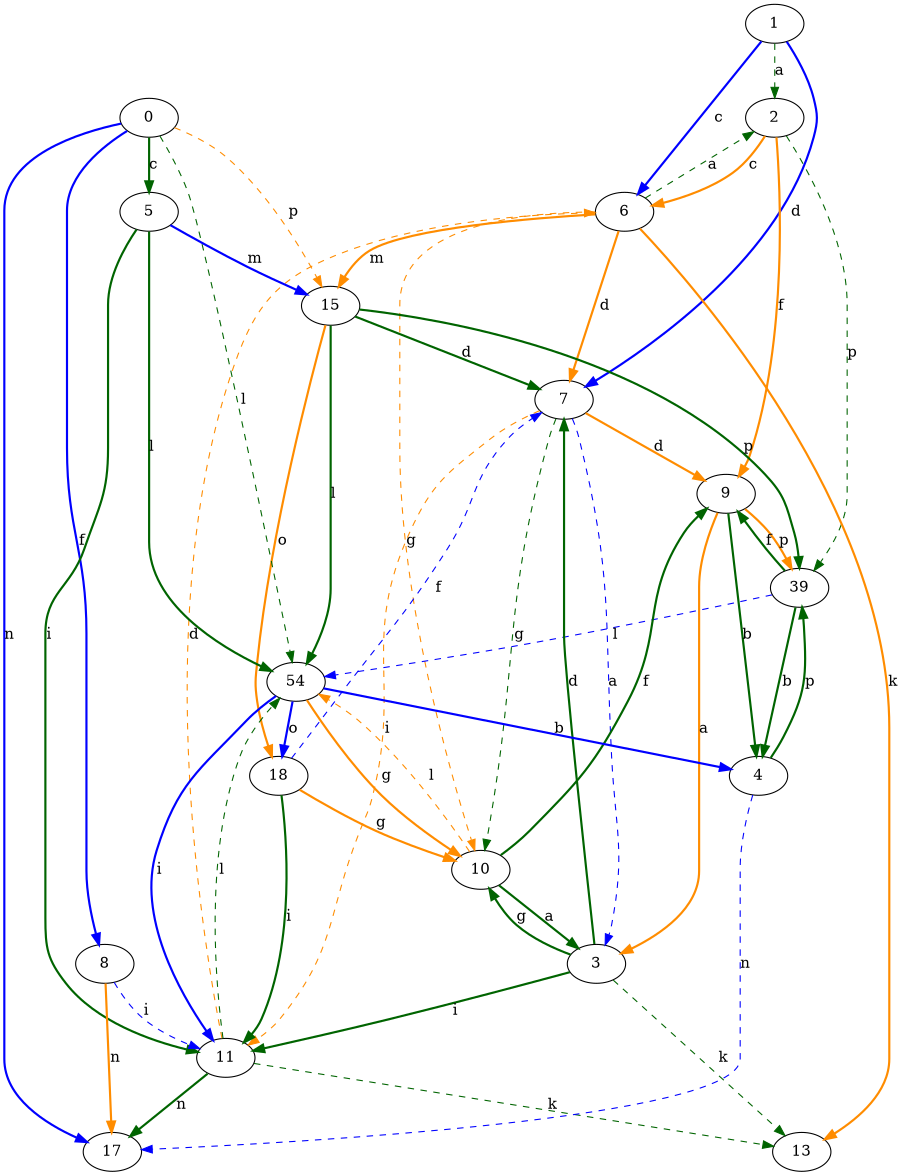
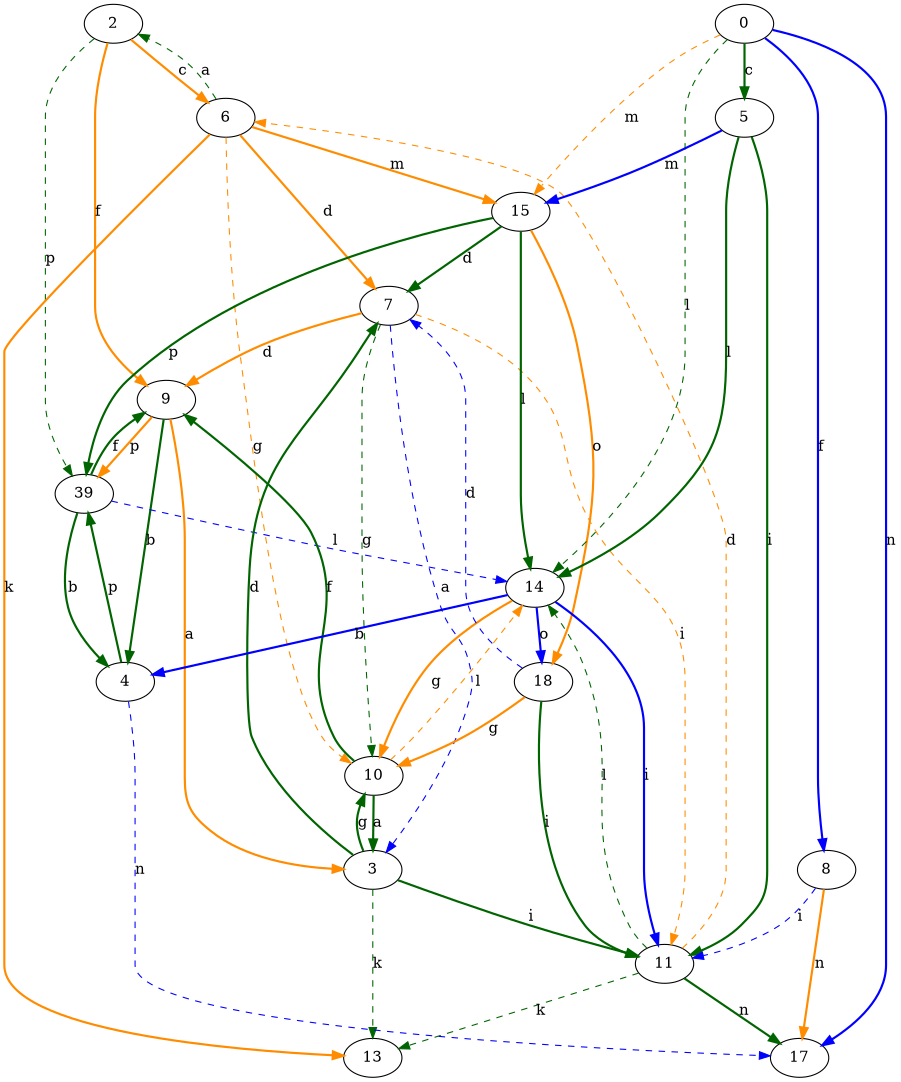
(775, 24) -> none
(294, 212) -> (632, 118)
(439, 588) -> (471, 494)
(296, 682) -> (535, 588)
